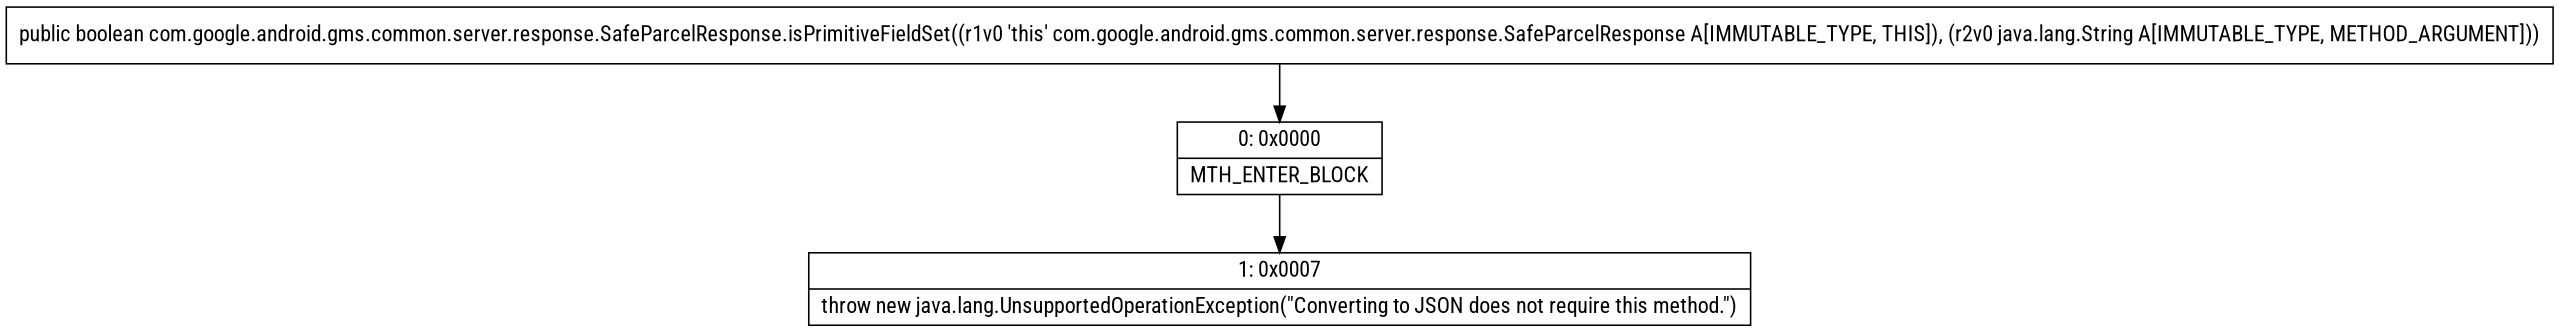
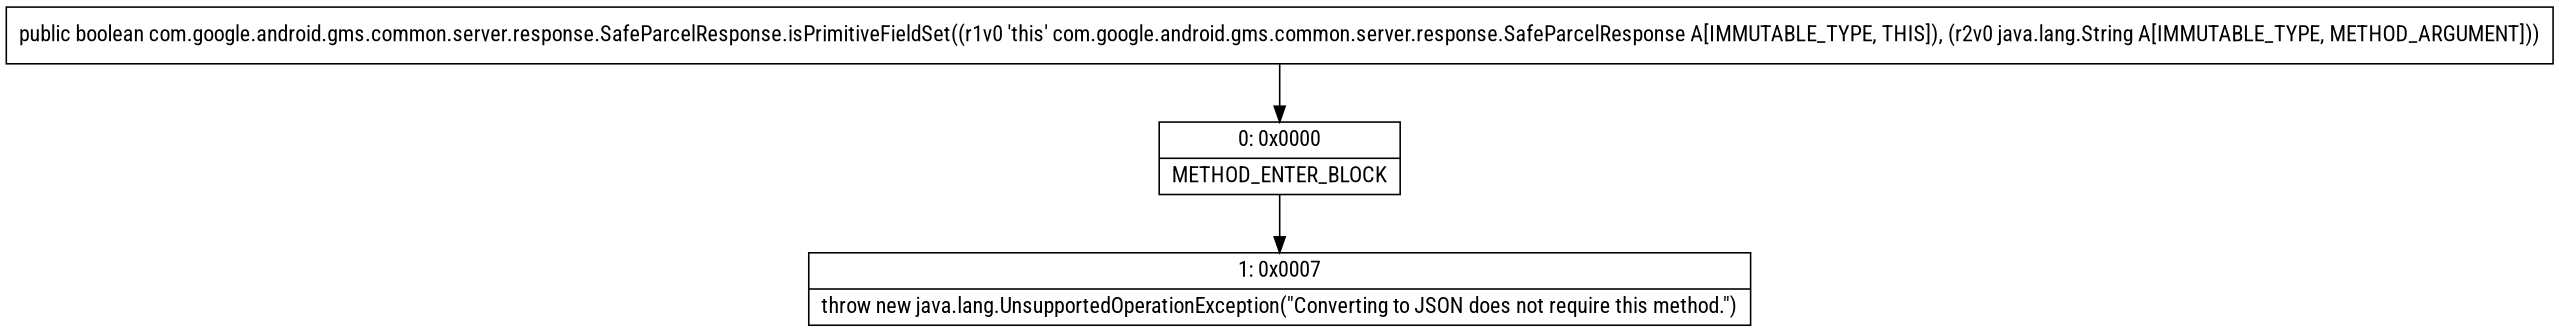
(1280, 176) -> (1280, 176)
